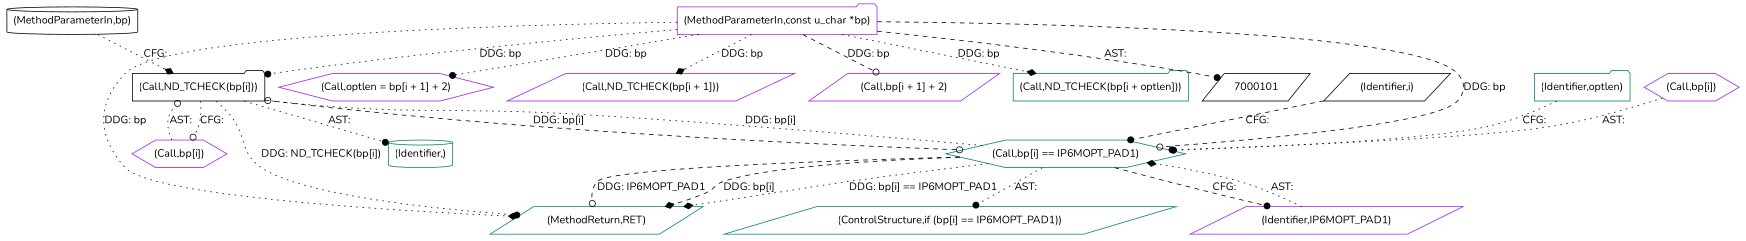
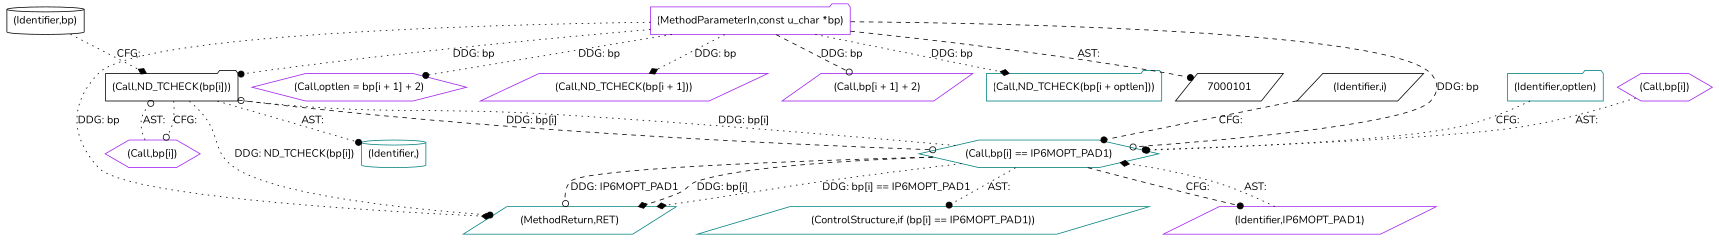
(72, 21) -> (46, 21)
